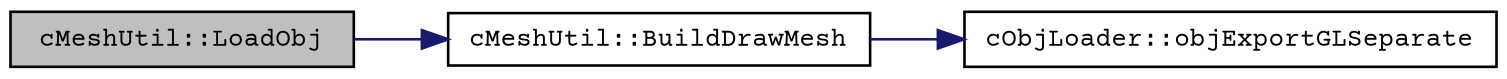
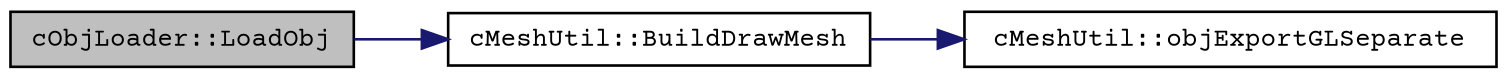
(182, 39) -> (182, 39)
(1230, 39) -> (1230, 39)
